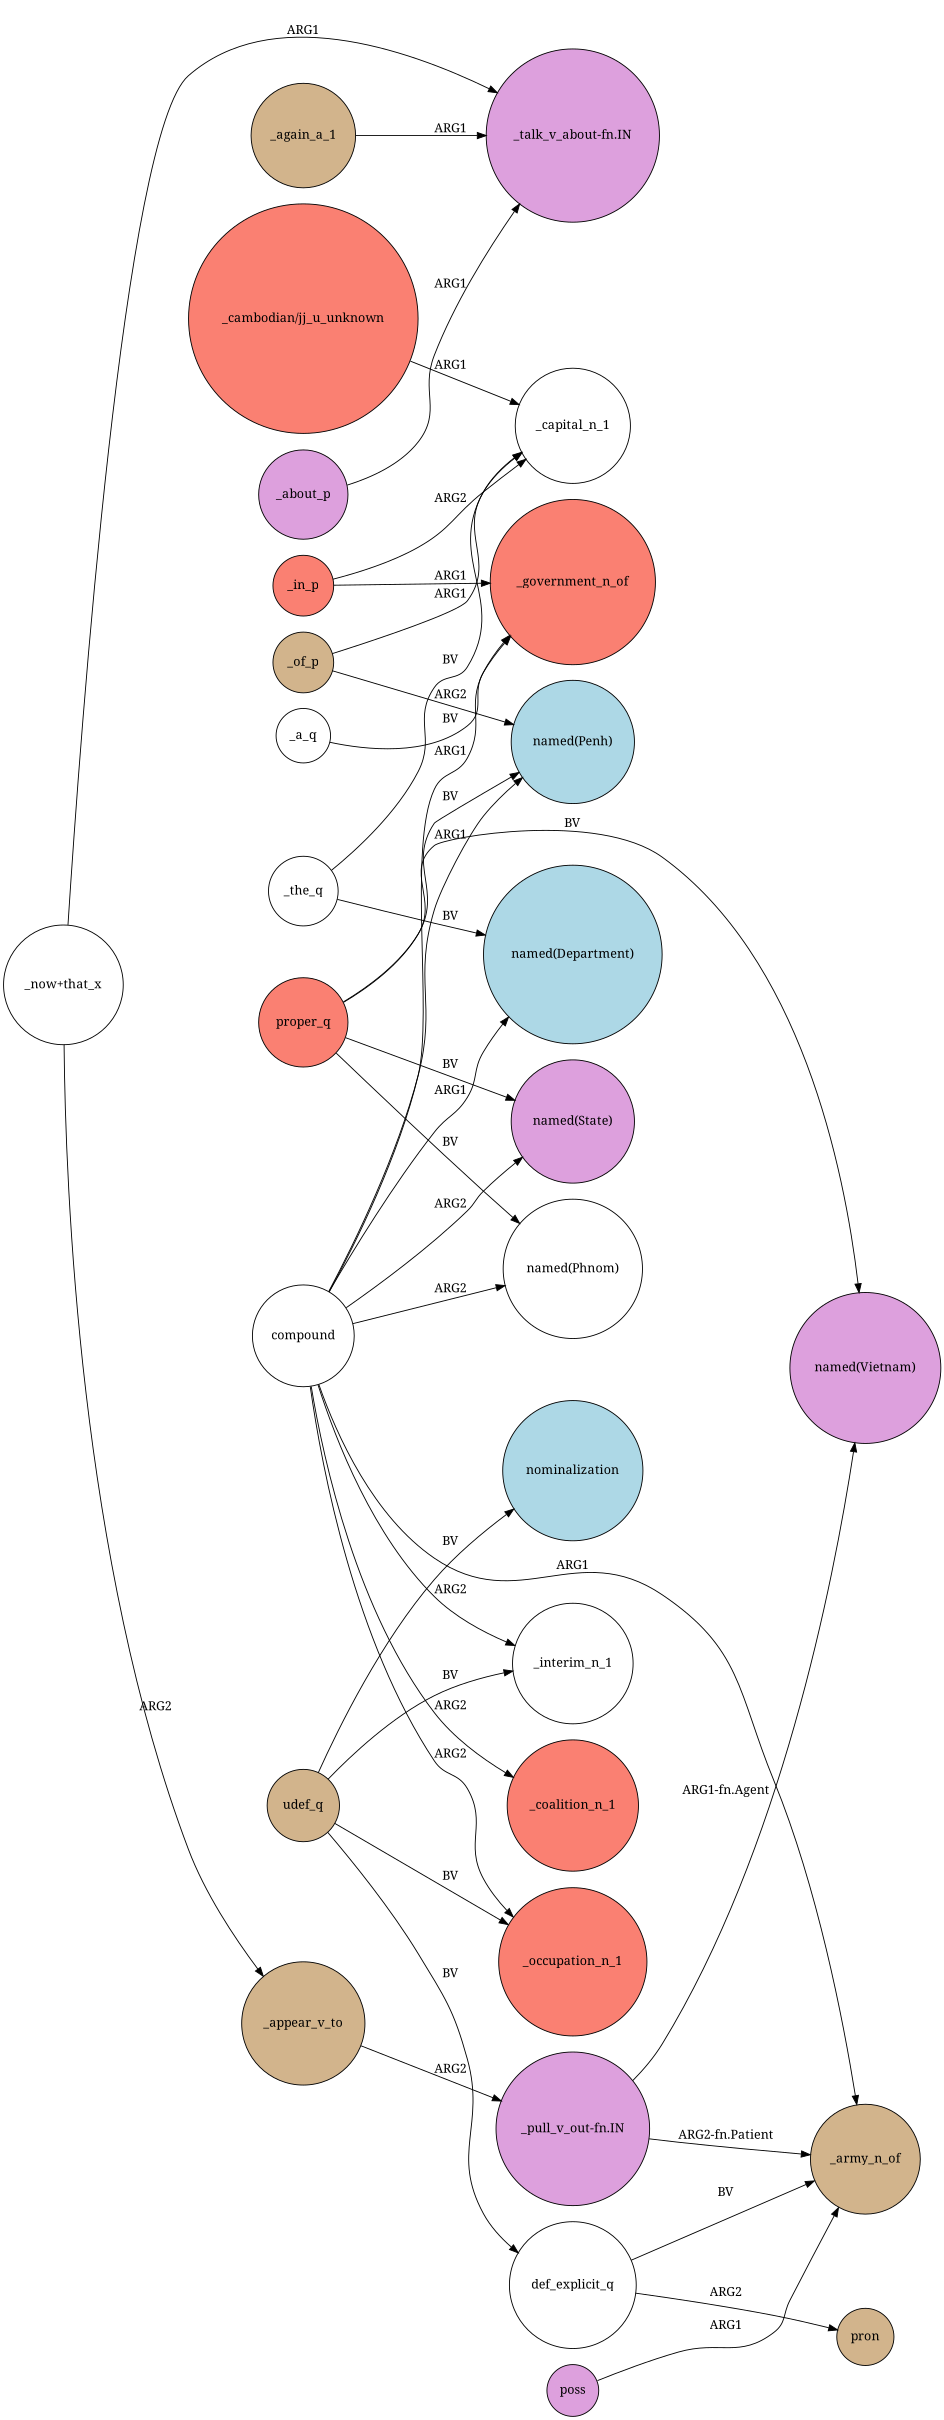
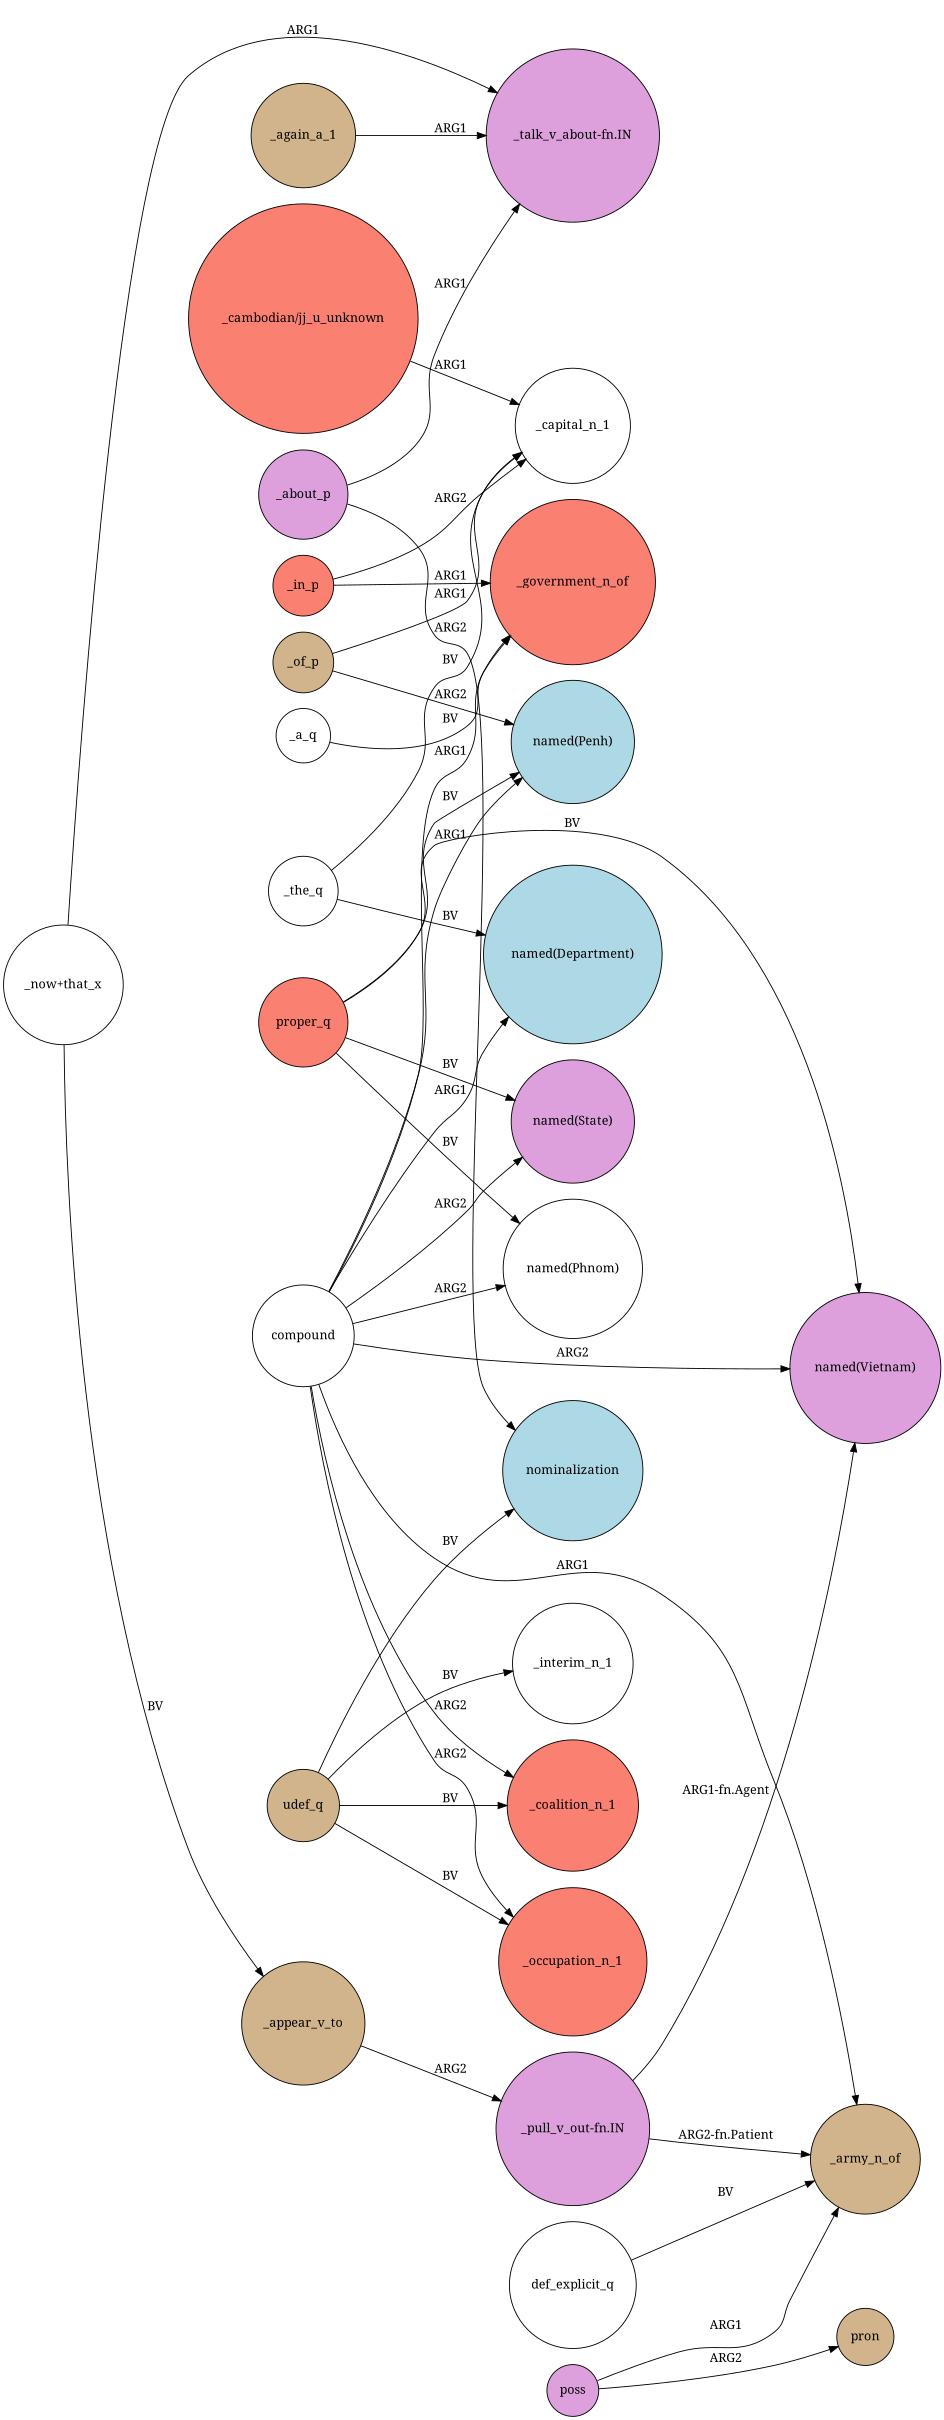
none -> (482, 910)
(386, 1535) -> (567, 1365)
(156, 1707) -> (156, 1707)
(457, 2027) -> (419, 1806)
(733, 2308) -> (716, 2376)
